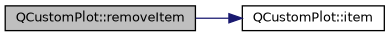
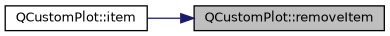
(212, 18) -> (164, 18)
